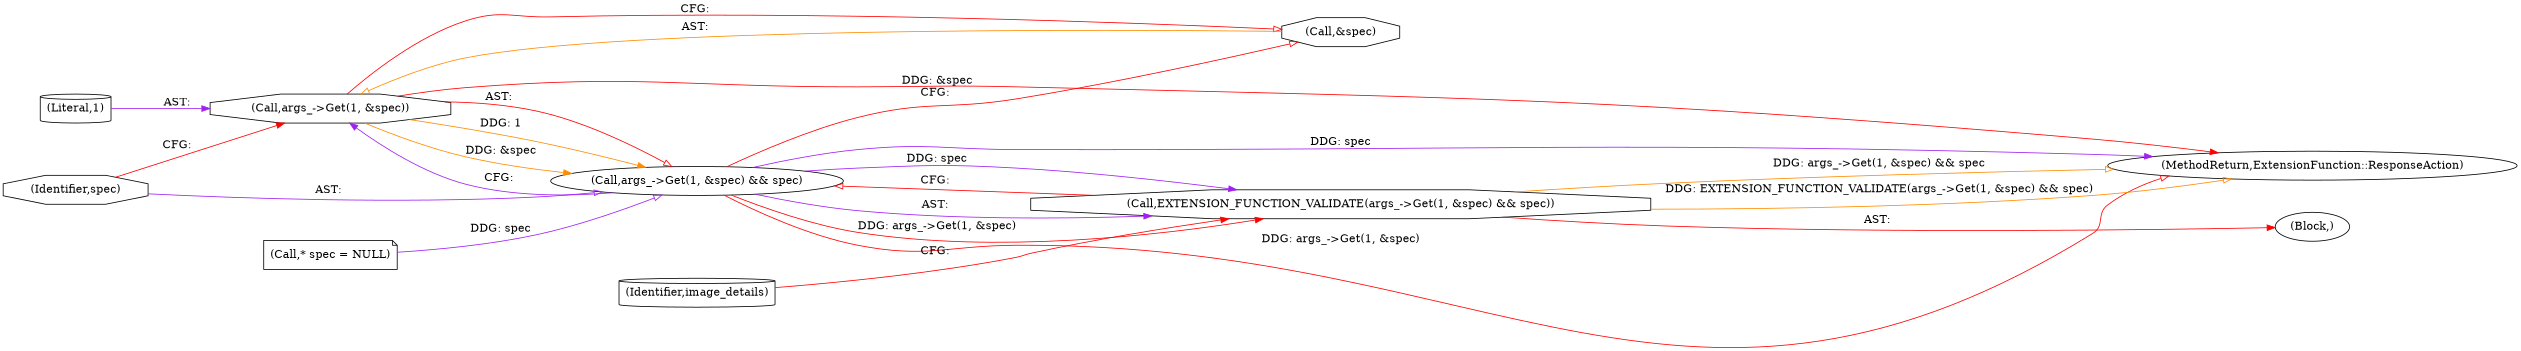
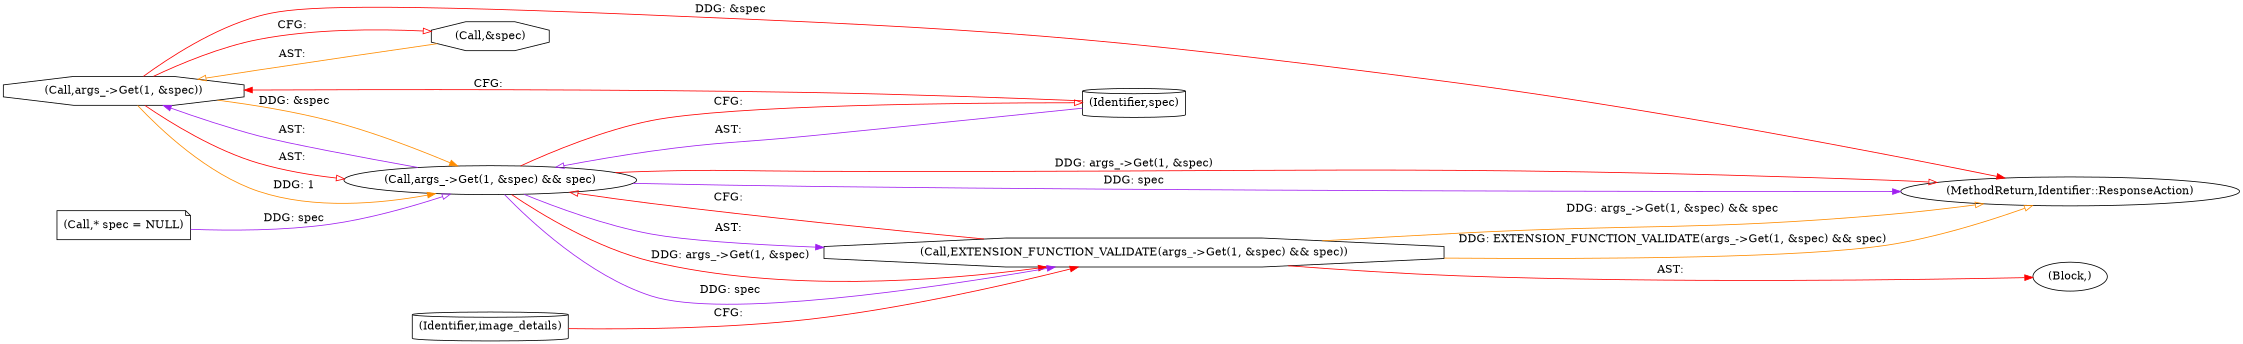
(1006, 100) -> (793, 108)
(76, 109) -> none
(2312, 166) -> (2070, 191)
(501, 178) -> (294, 130)
(76, 190) -> (1134, 103)
